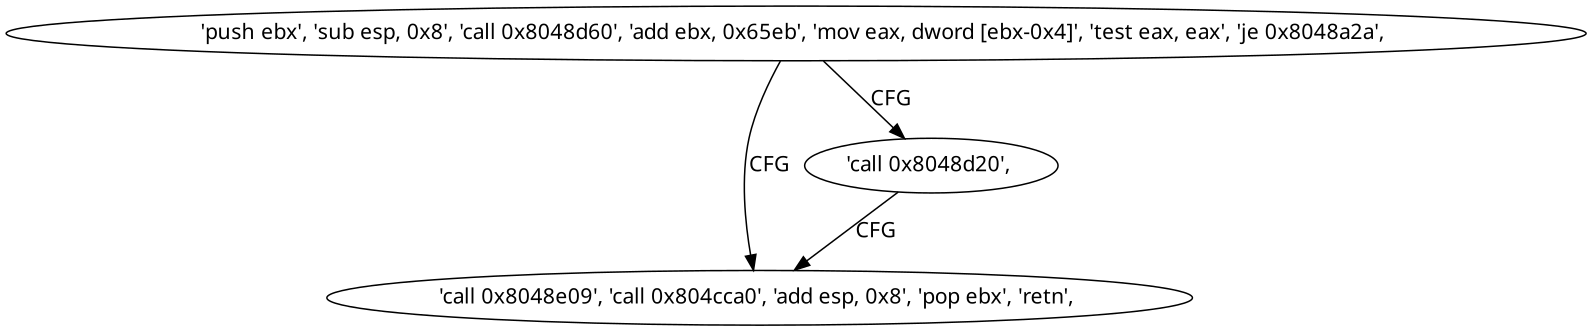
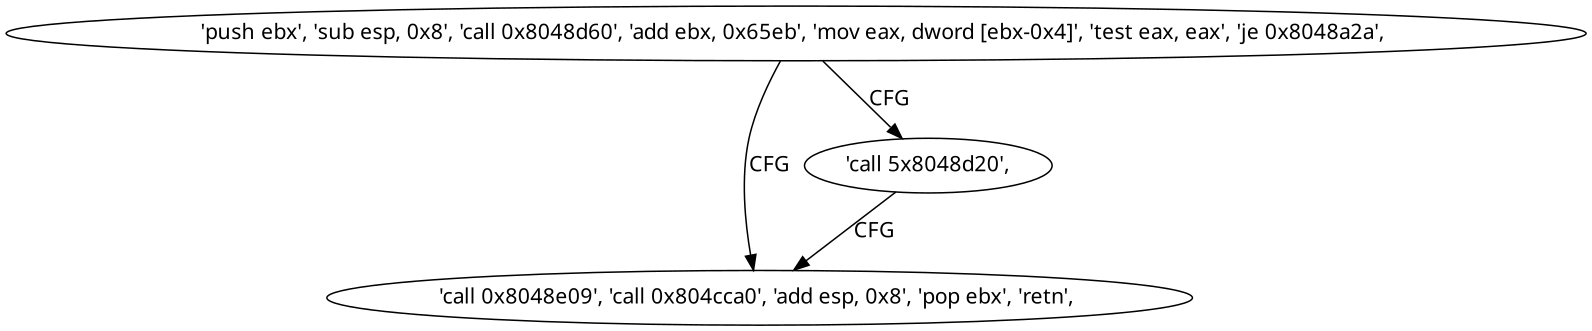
(931, 166) -> (928, 166)
